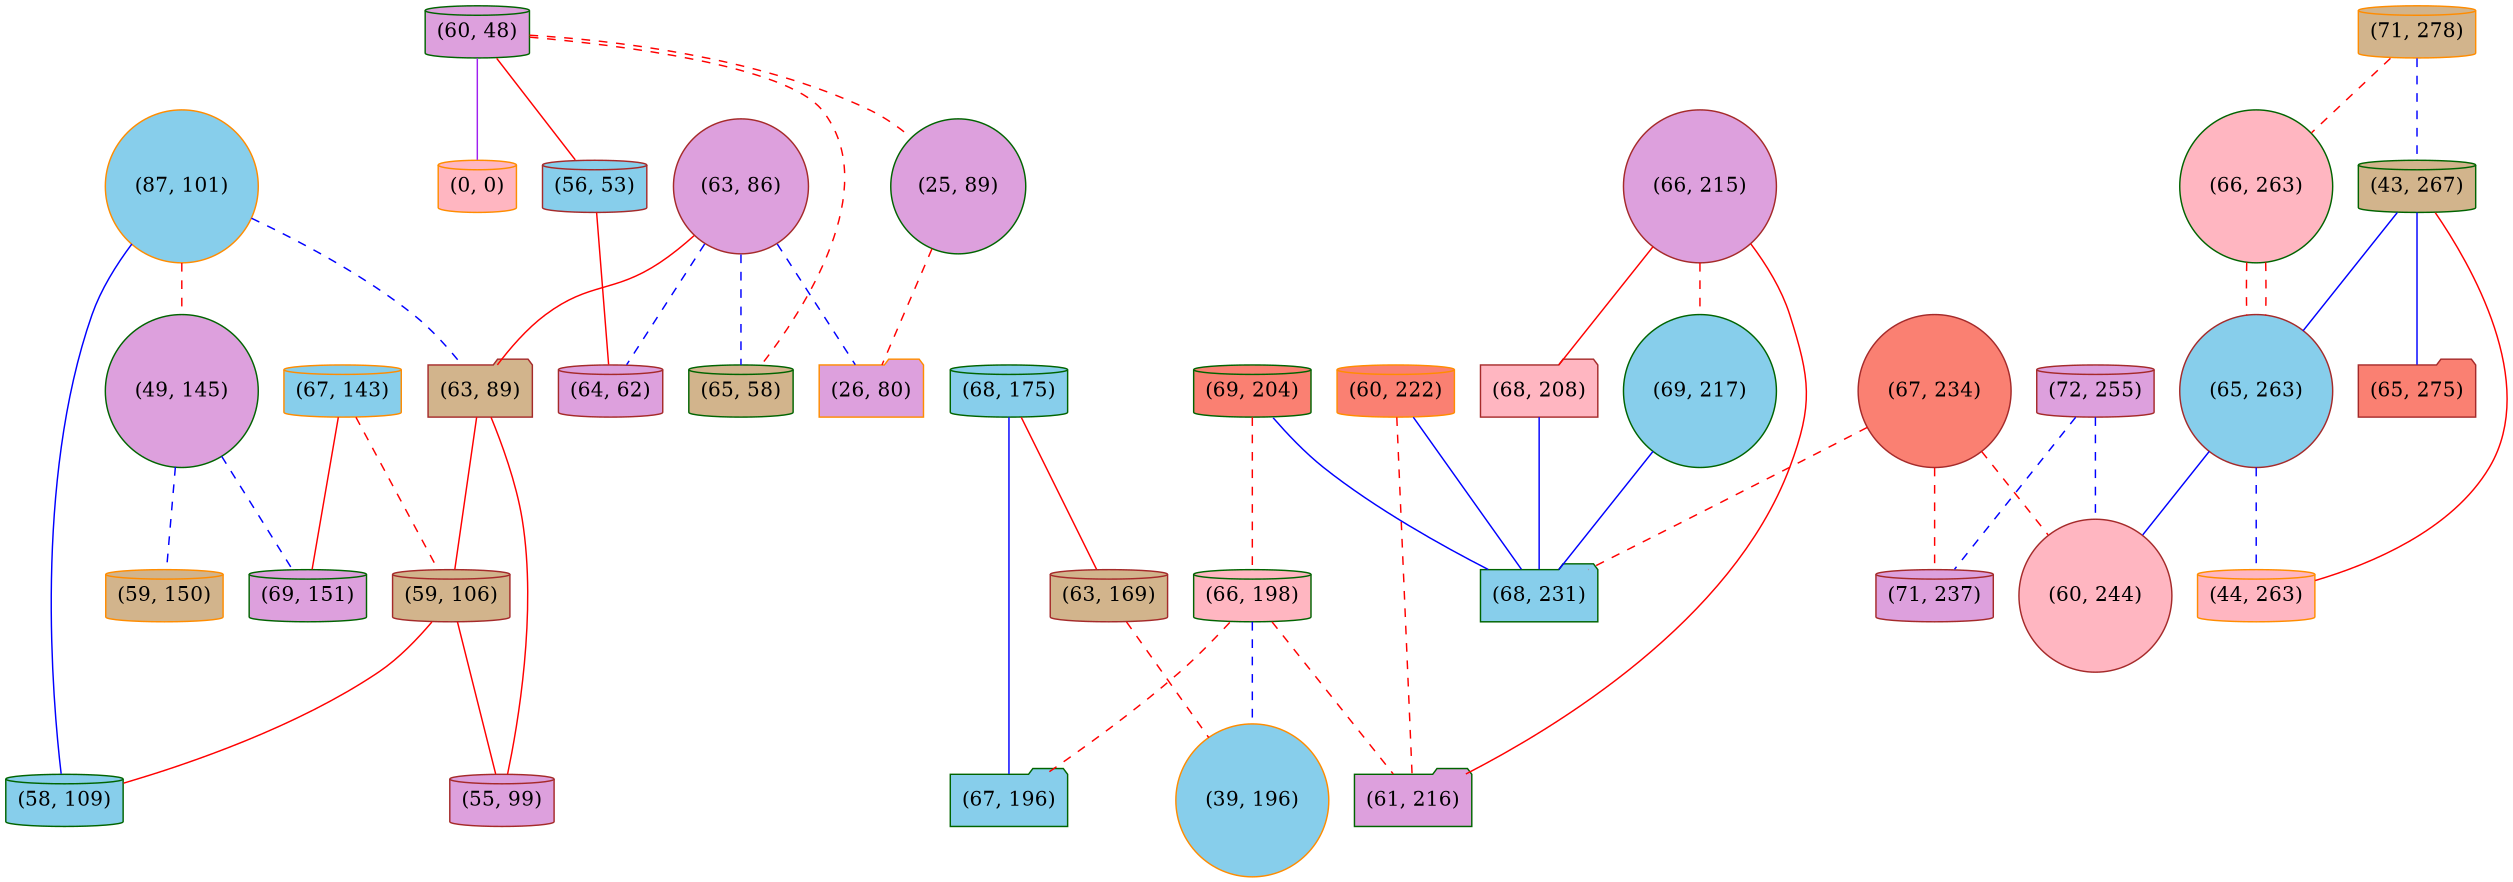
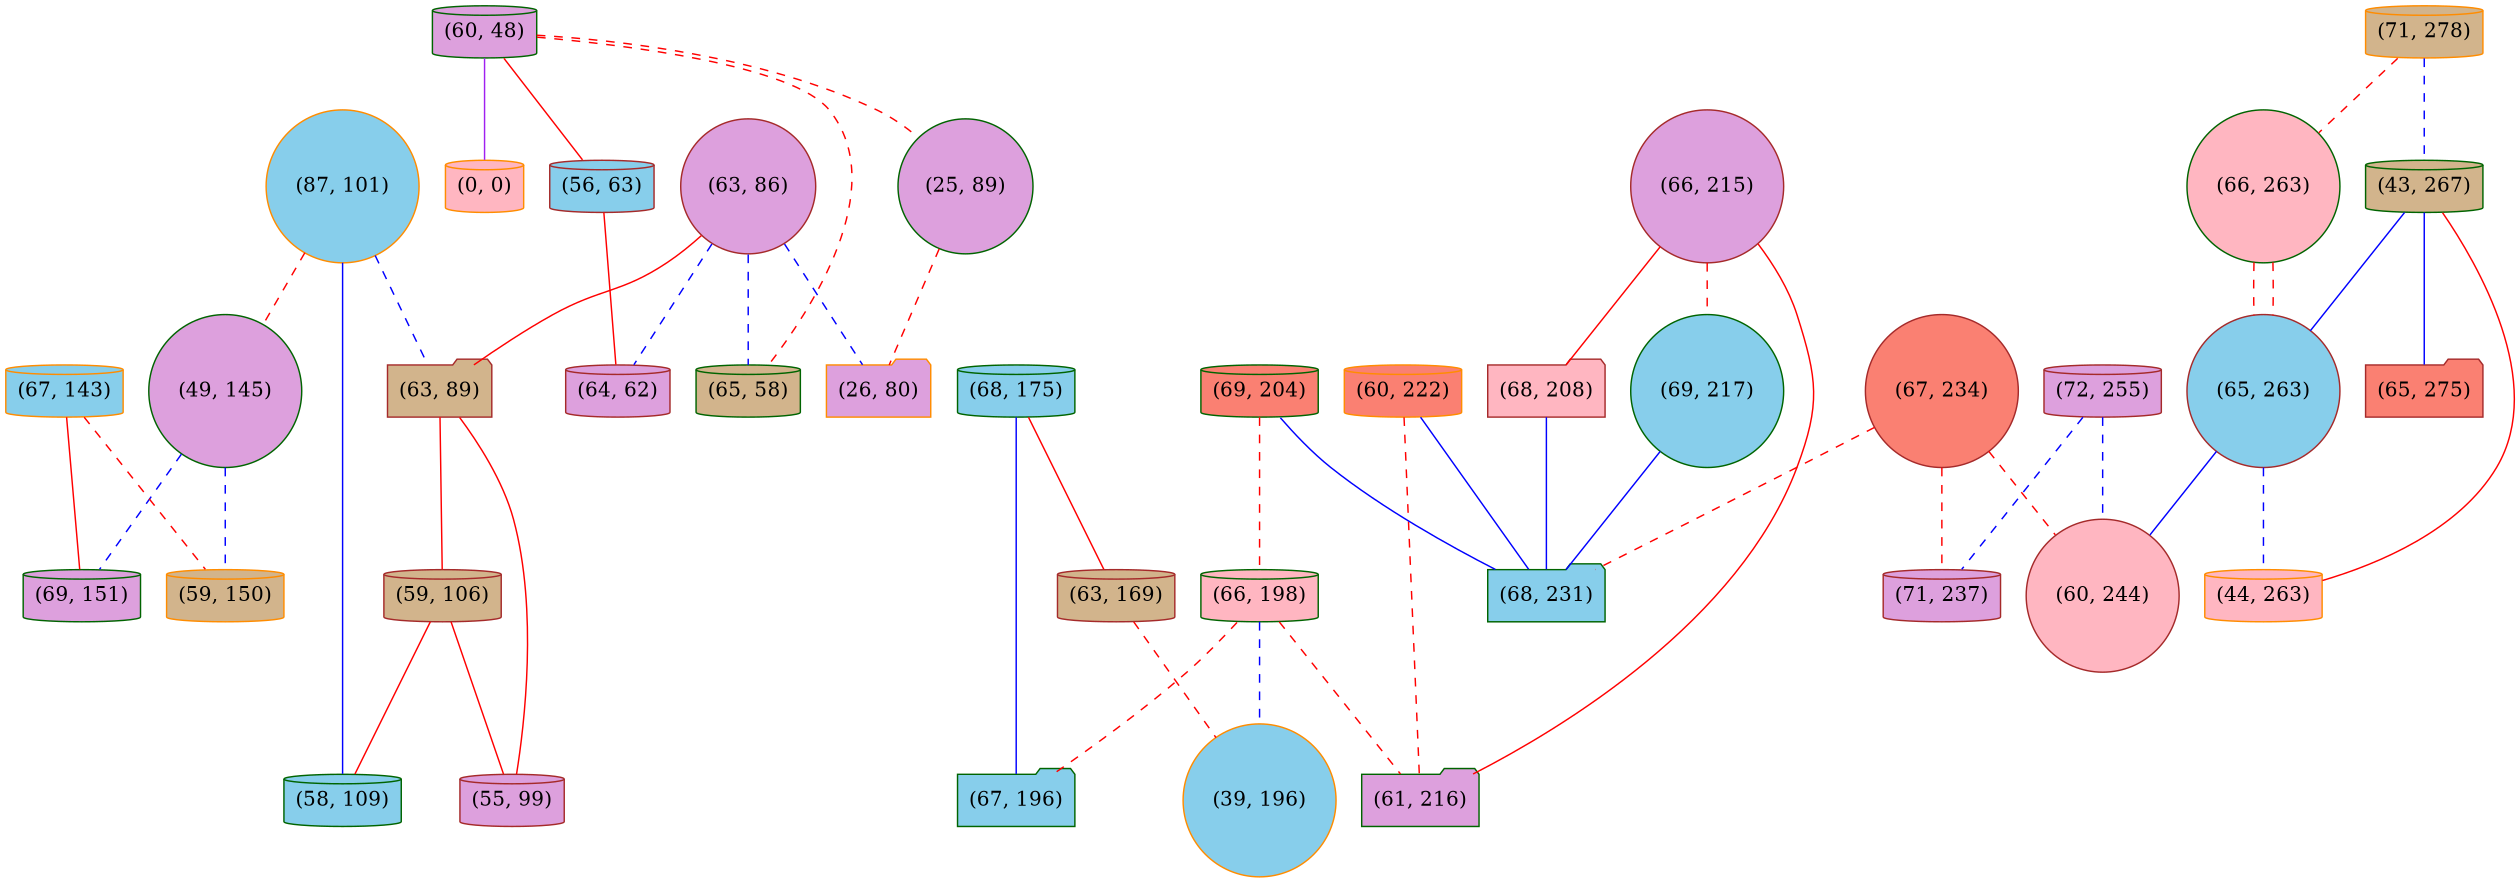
(595, 186) -> (602, 186)
(397, 493) -> (142, 489)
